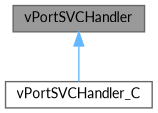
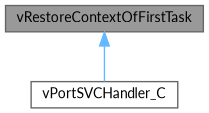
(79, 19) -> (104, 19)
